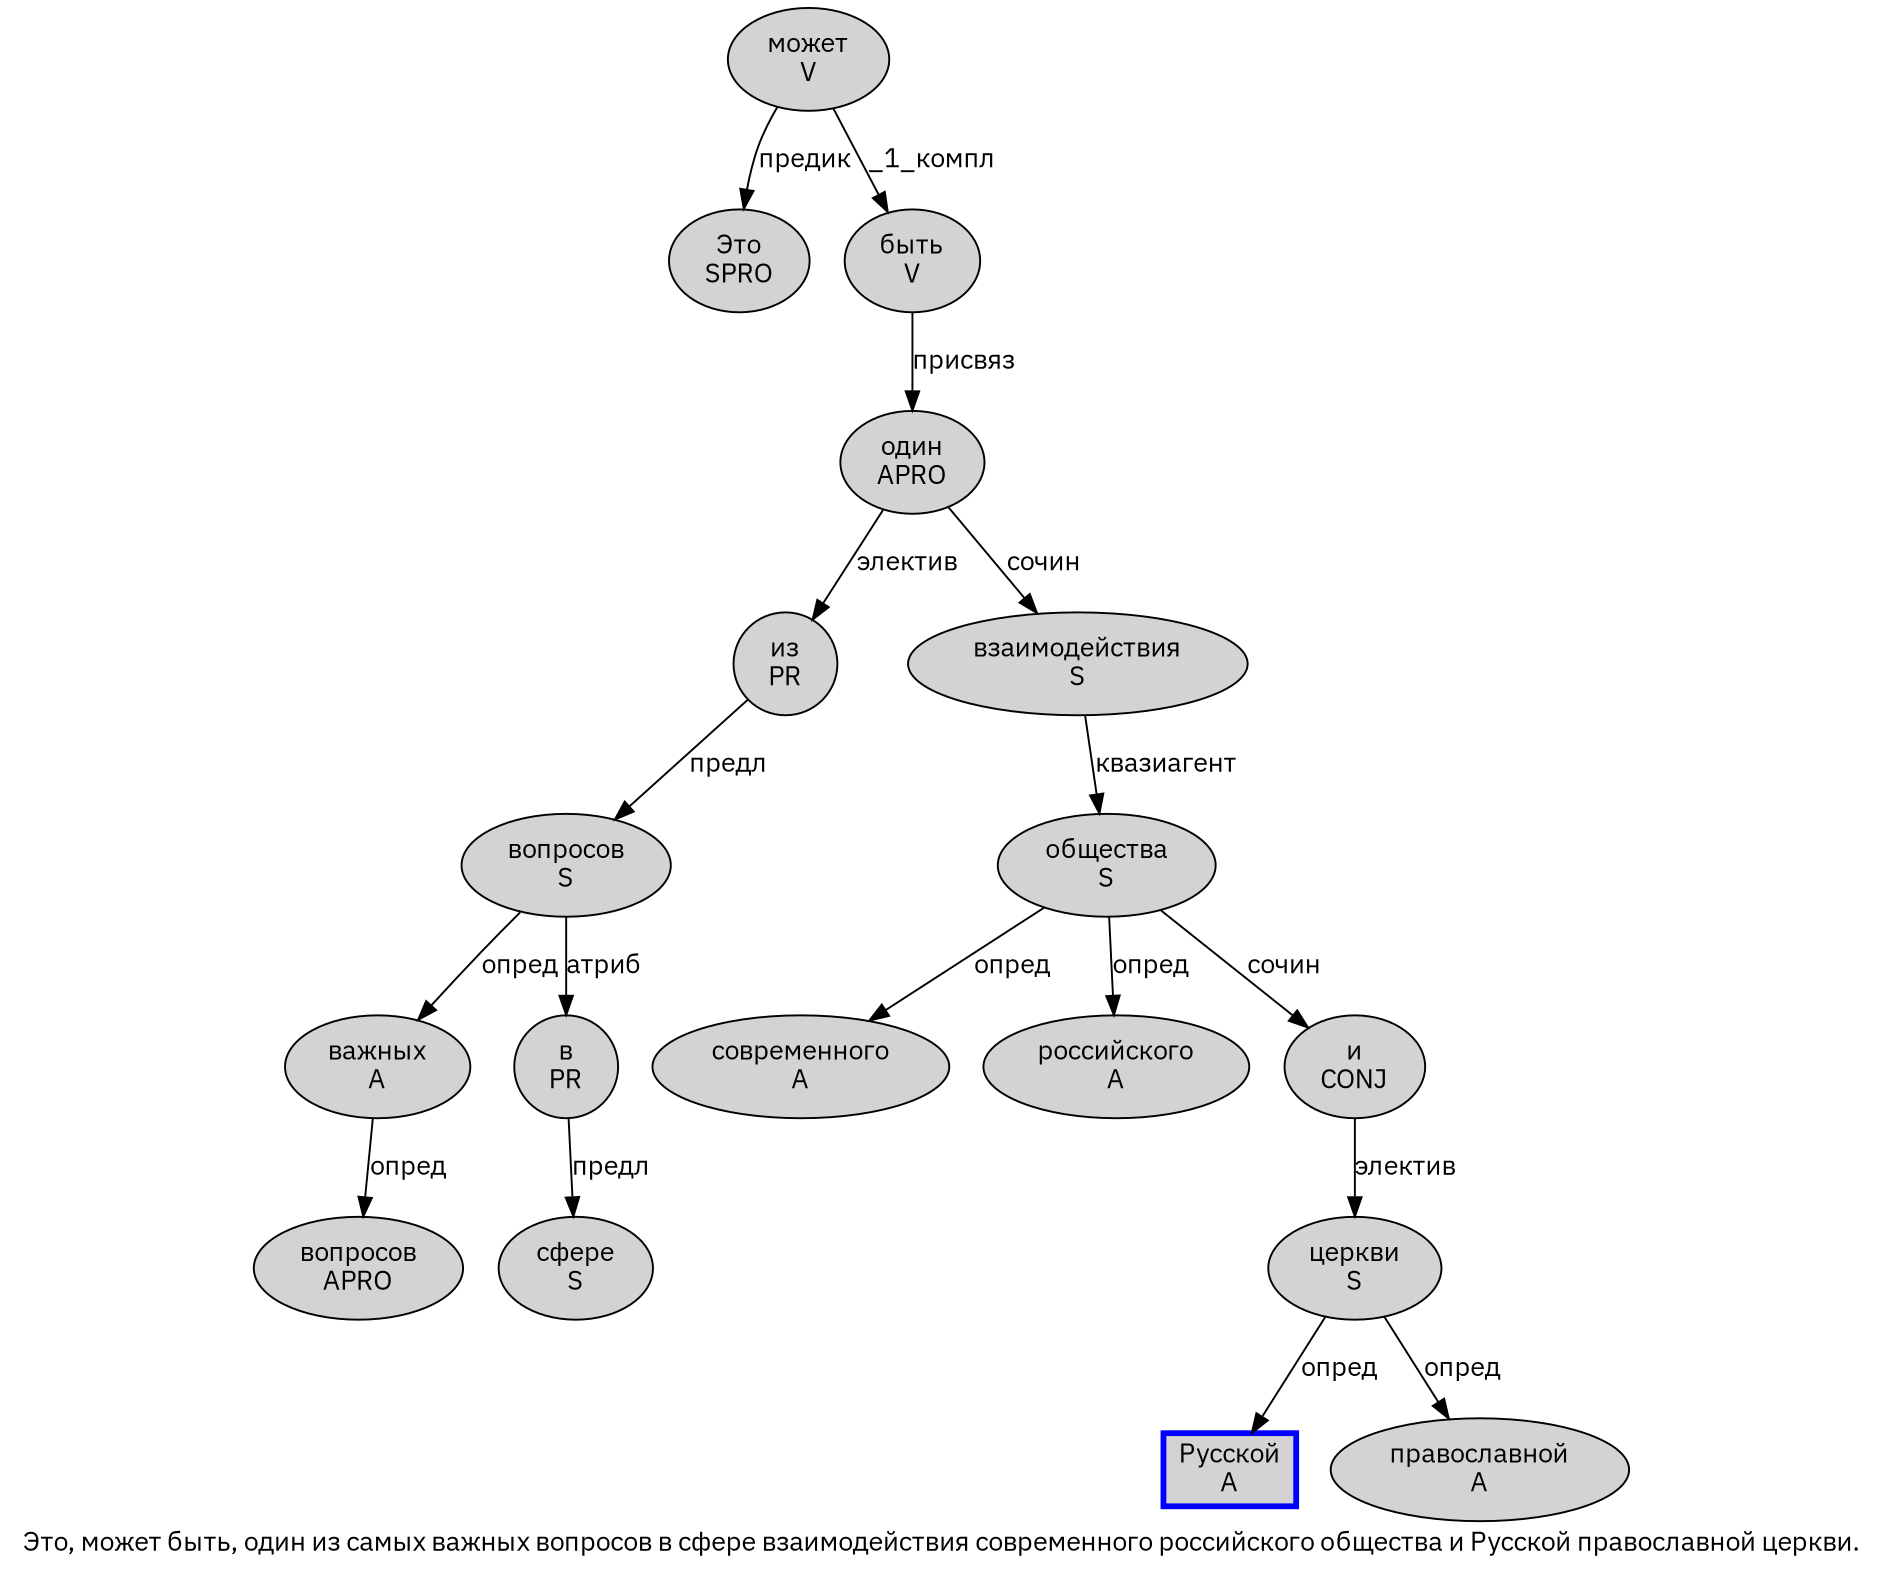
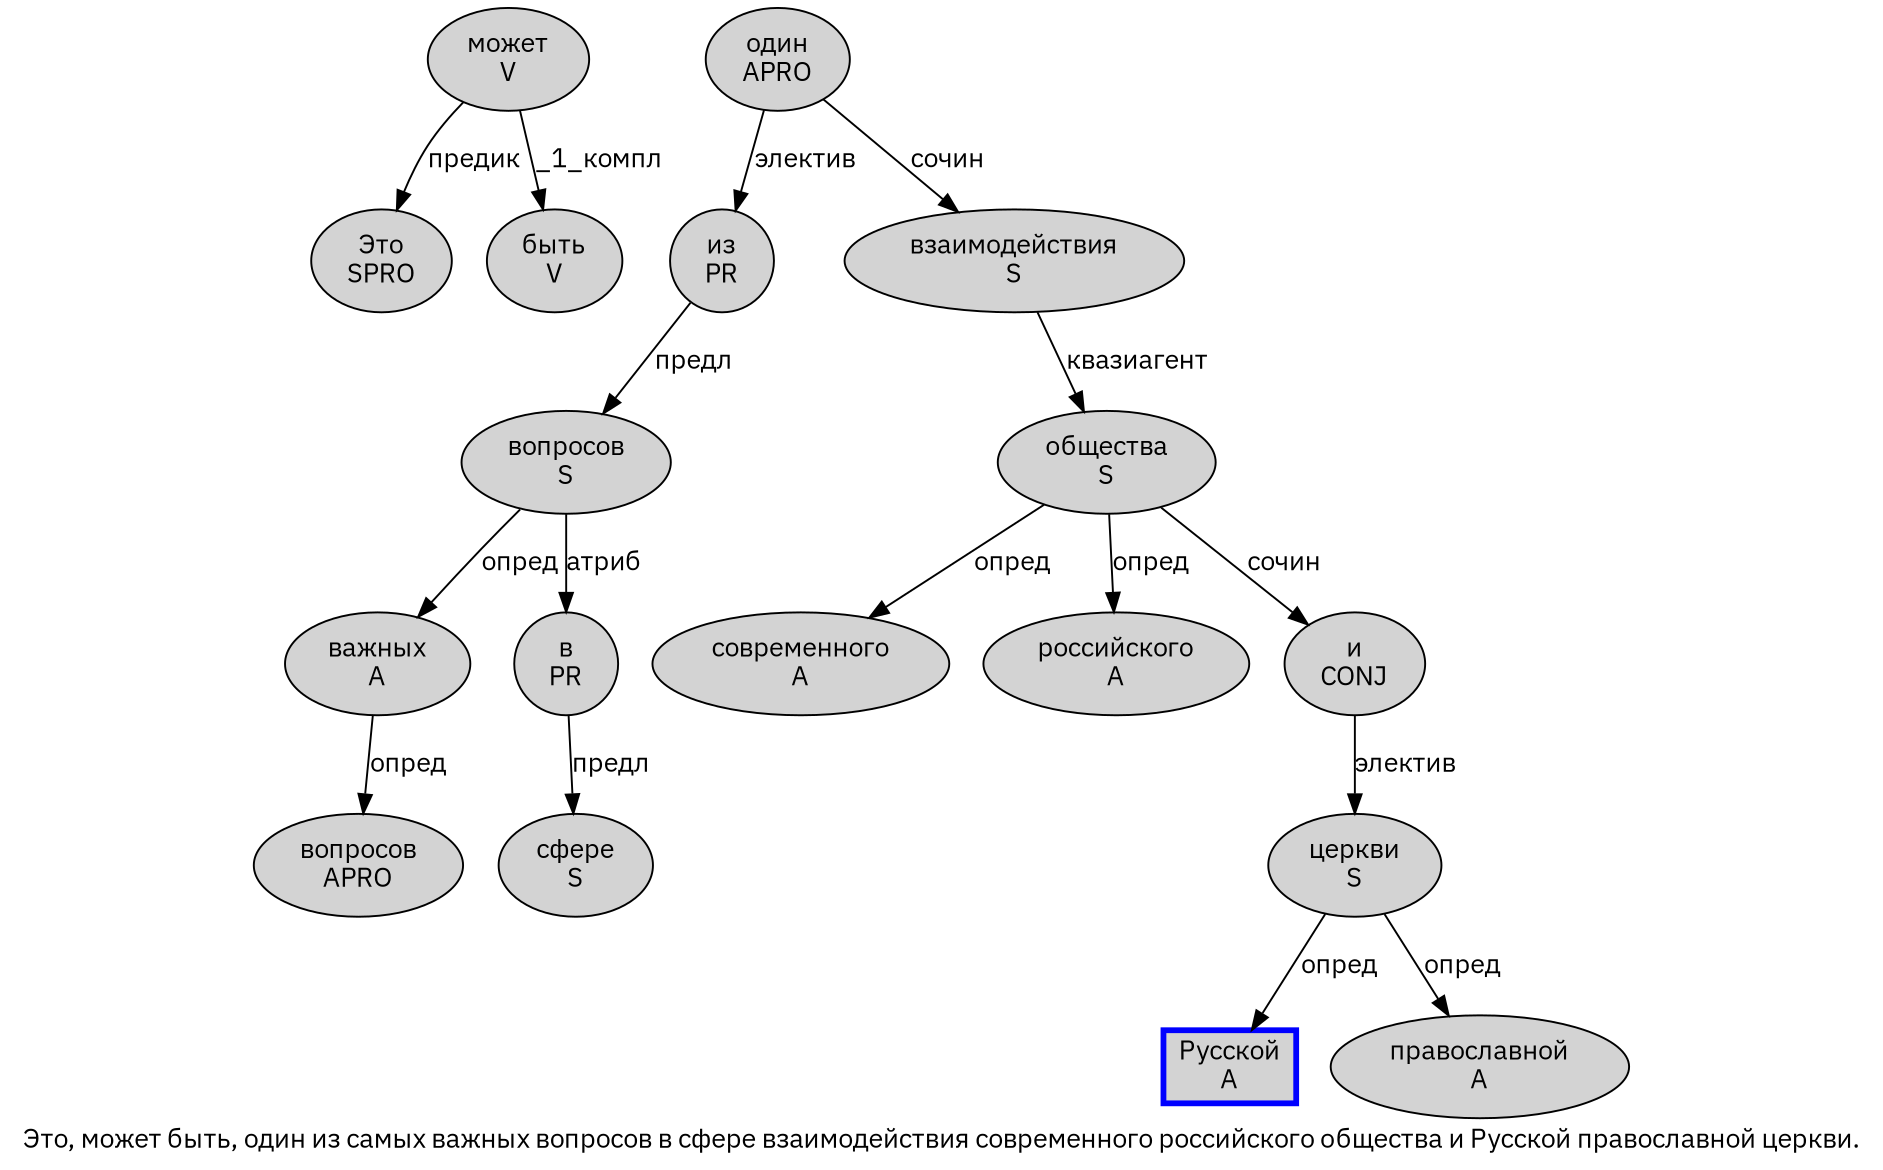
(912, 352) -> none
